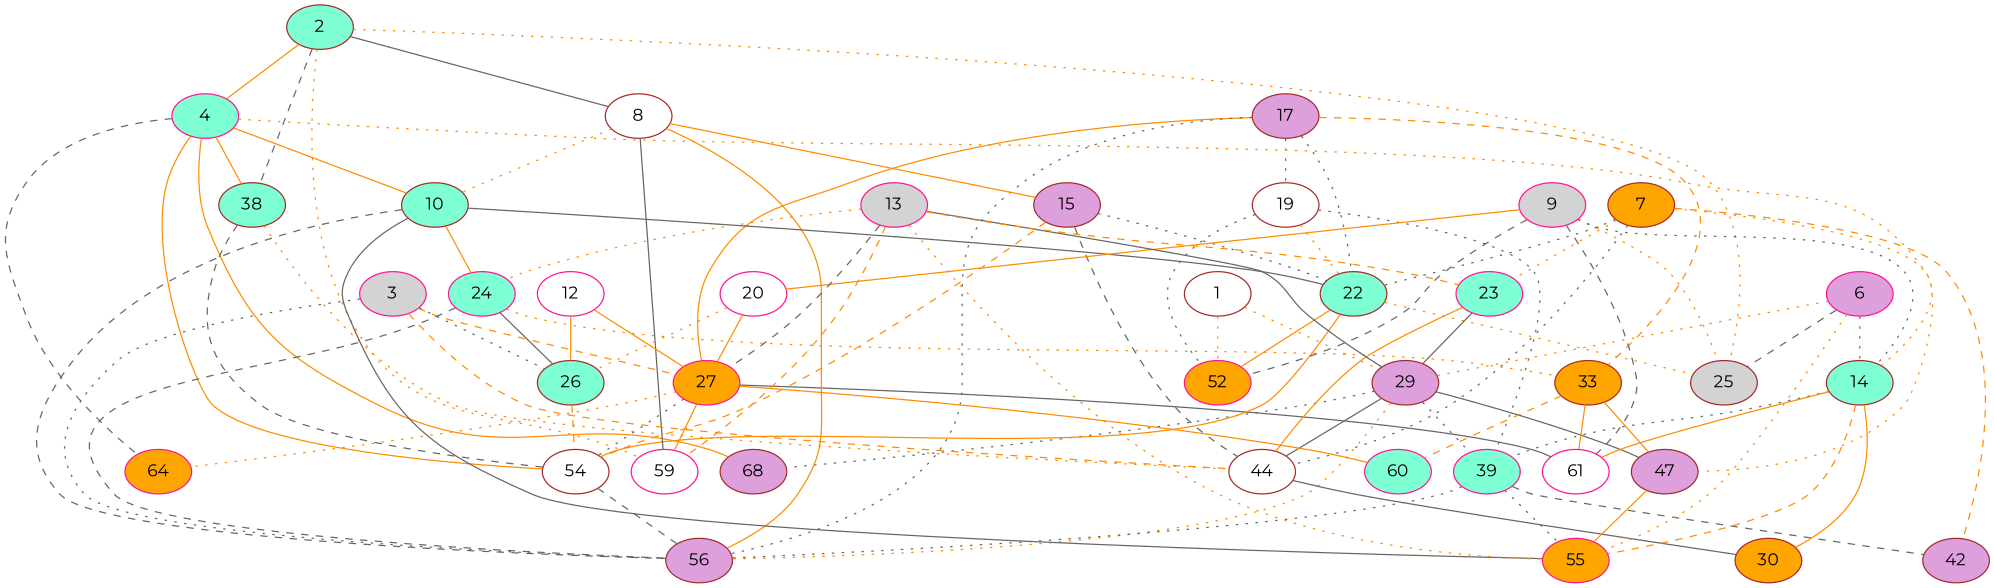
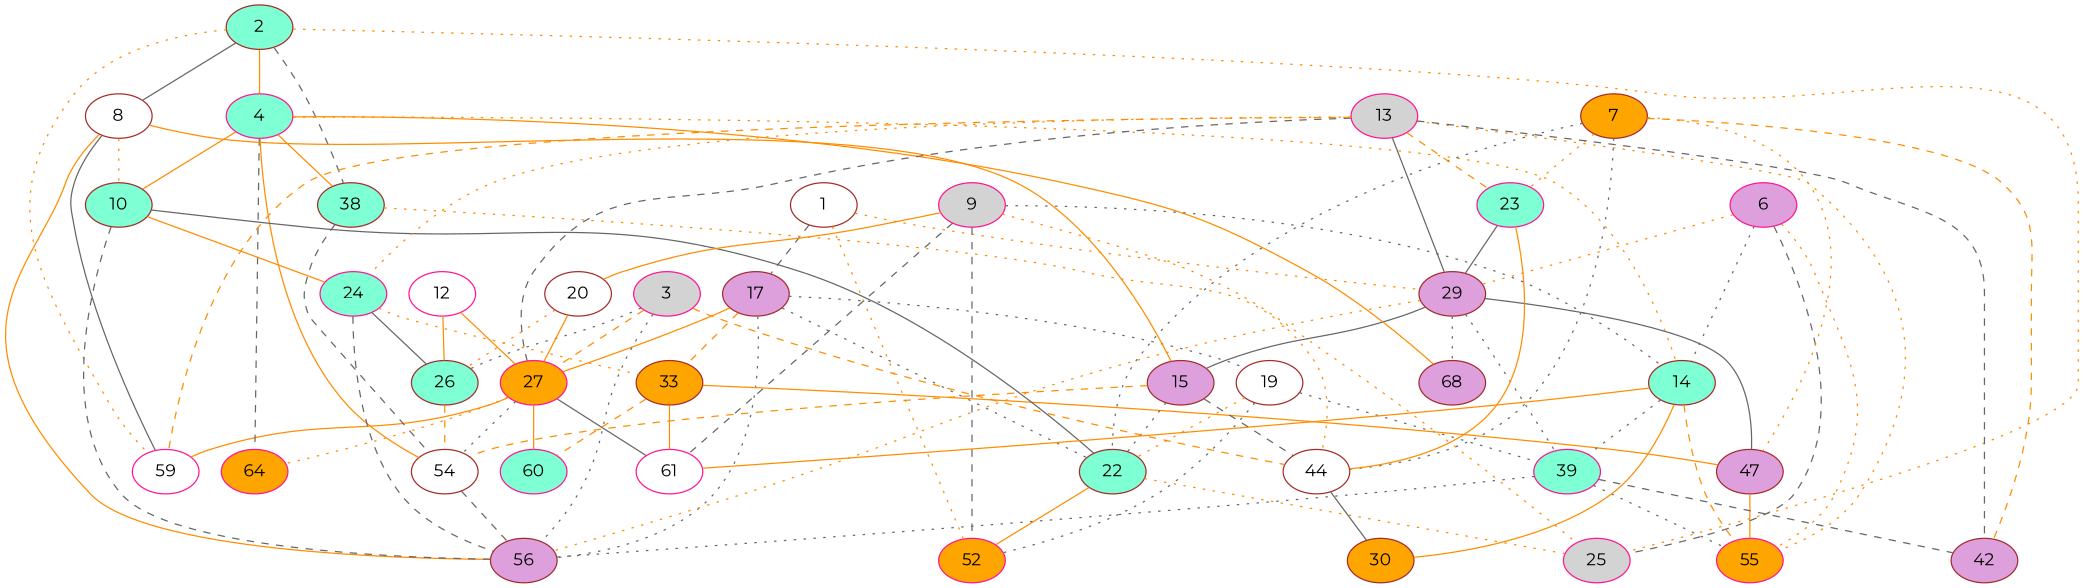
none -> (1848, 183)
none -> (790, 249)
(753, 294) -> (578, 294)
(1724, 383) -> (1597, 561)
(1331, 429) -> (1321, 336)
(992, 438) -> none
(840, 531) -> none
